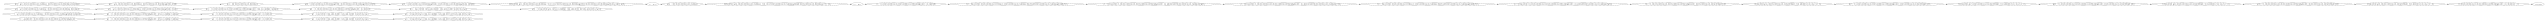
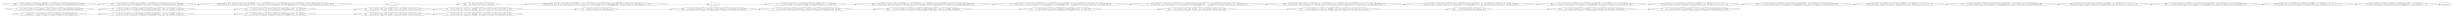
(242, 4) -> none
none -> (597, 9)
none -> (1470, 9)
